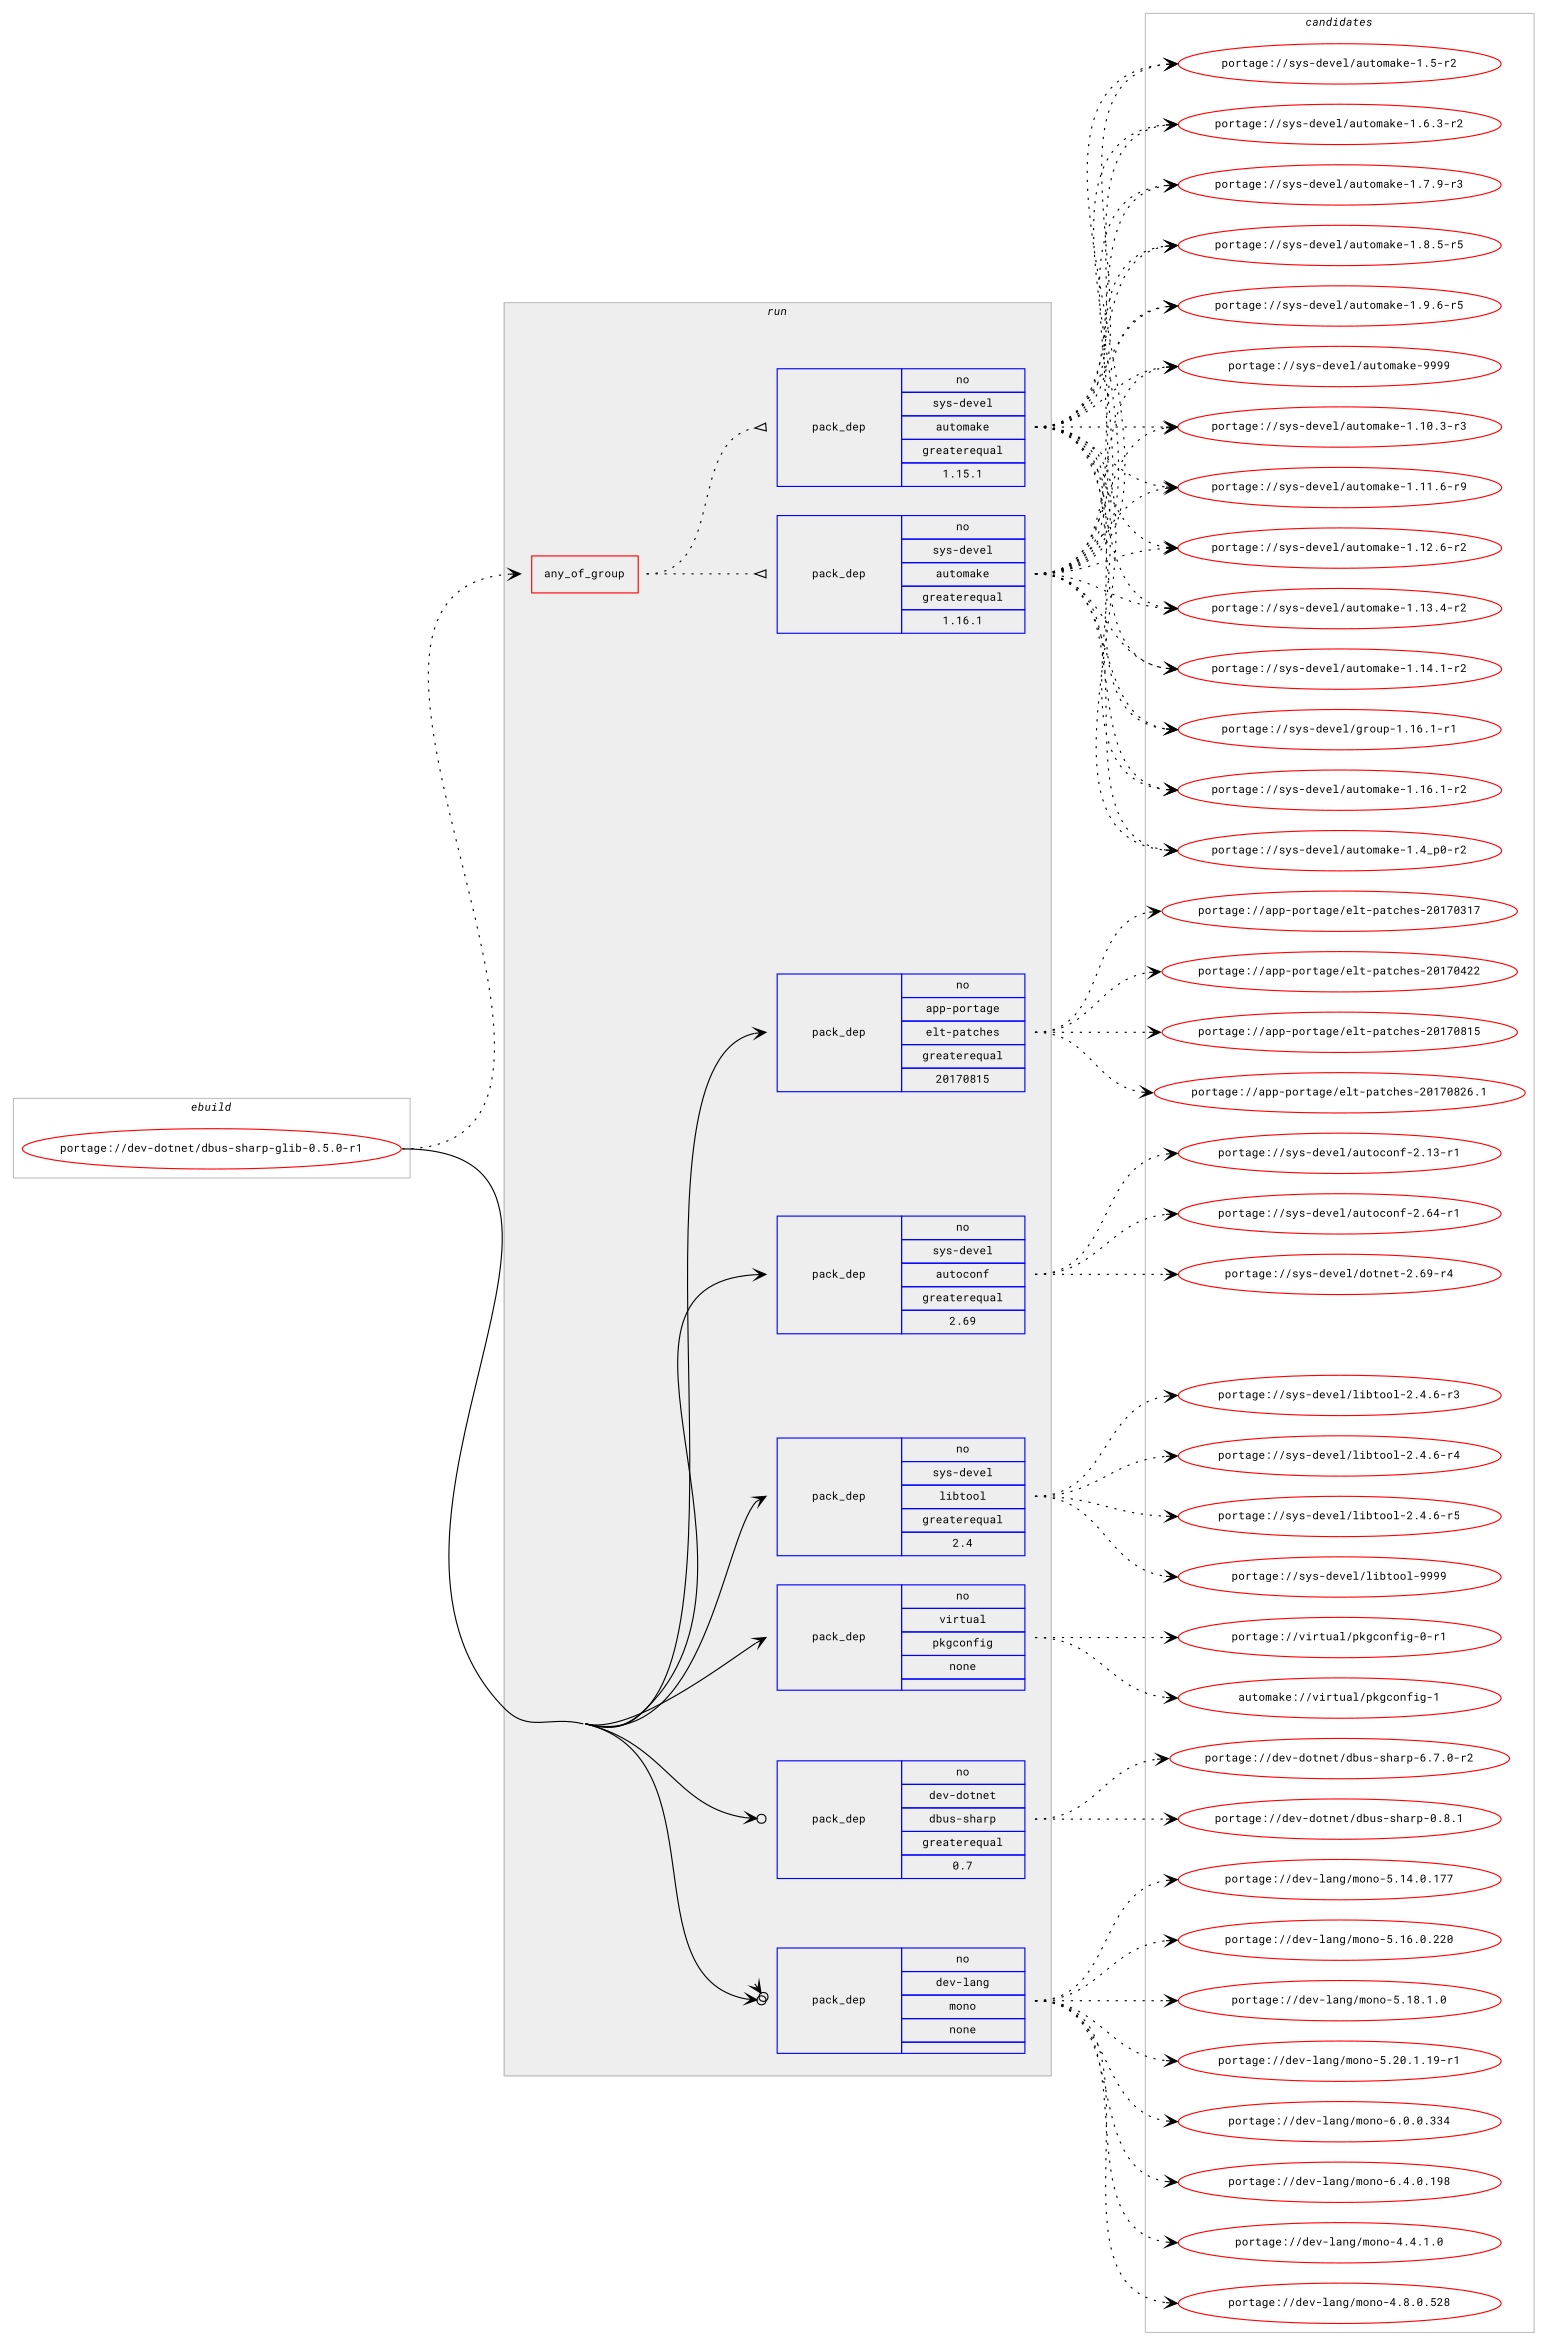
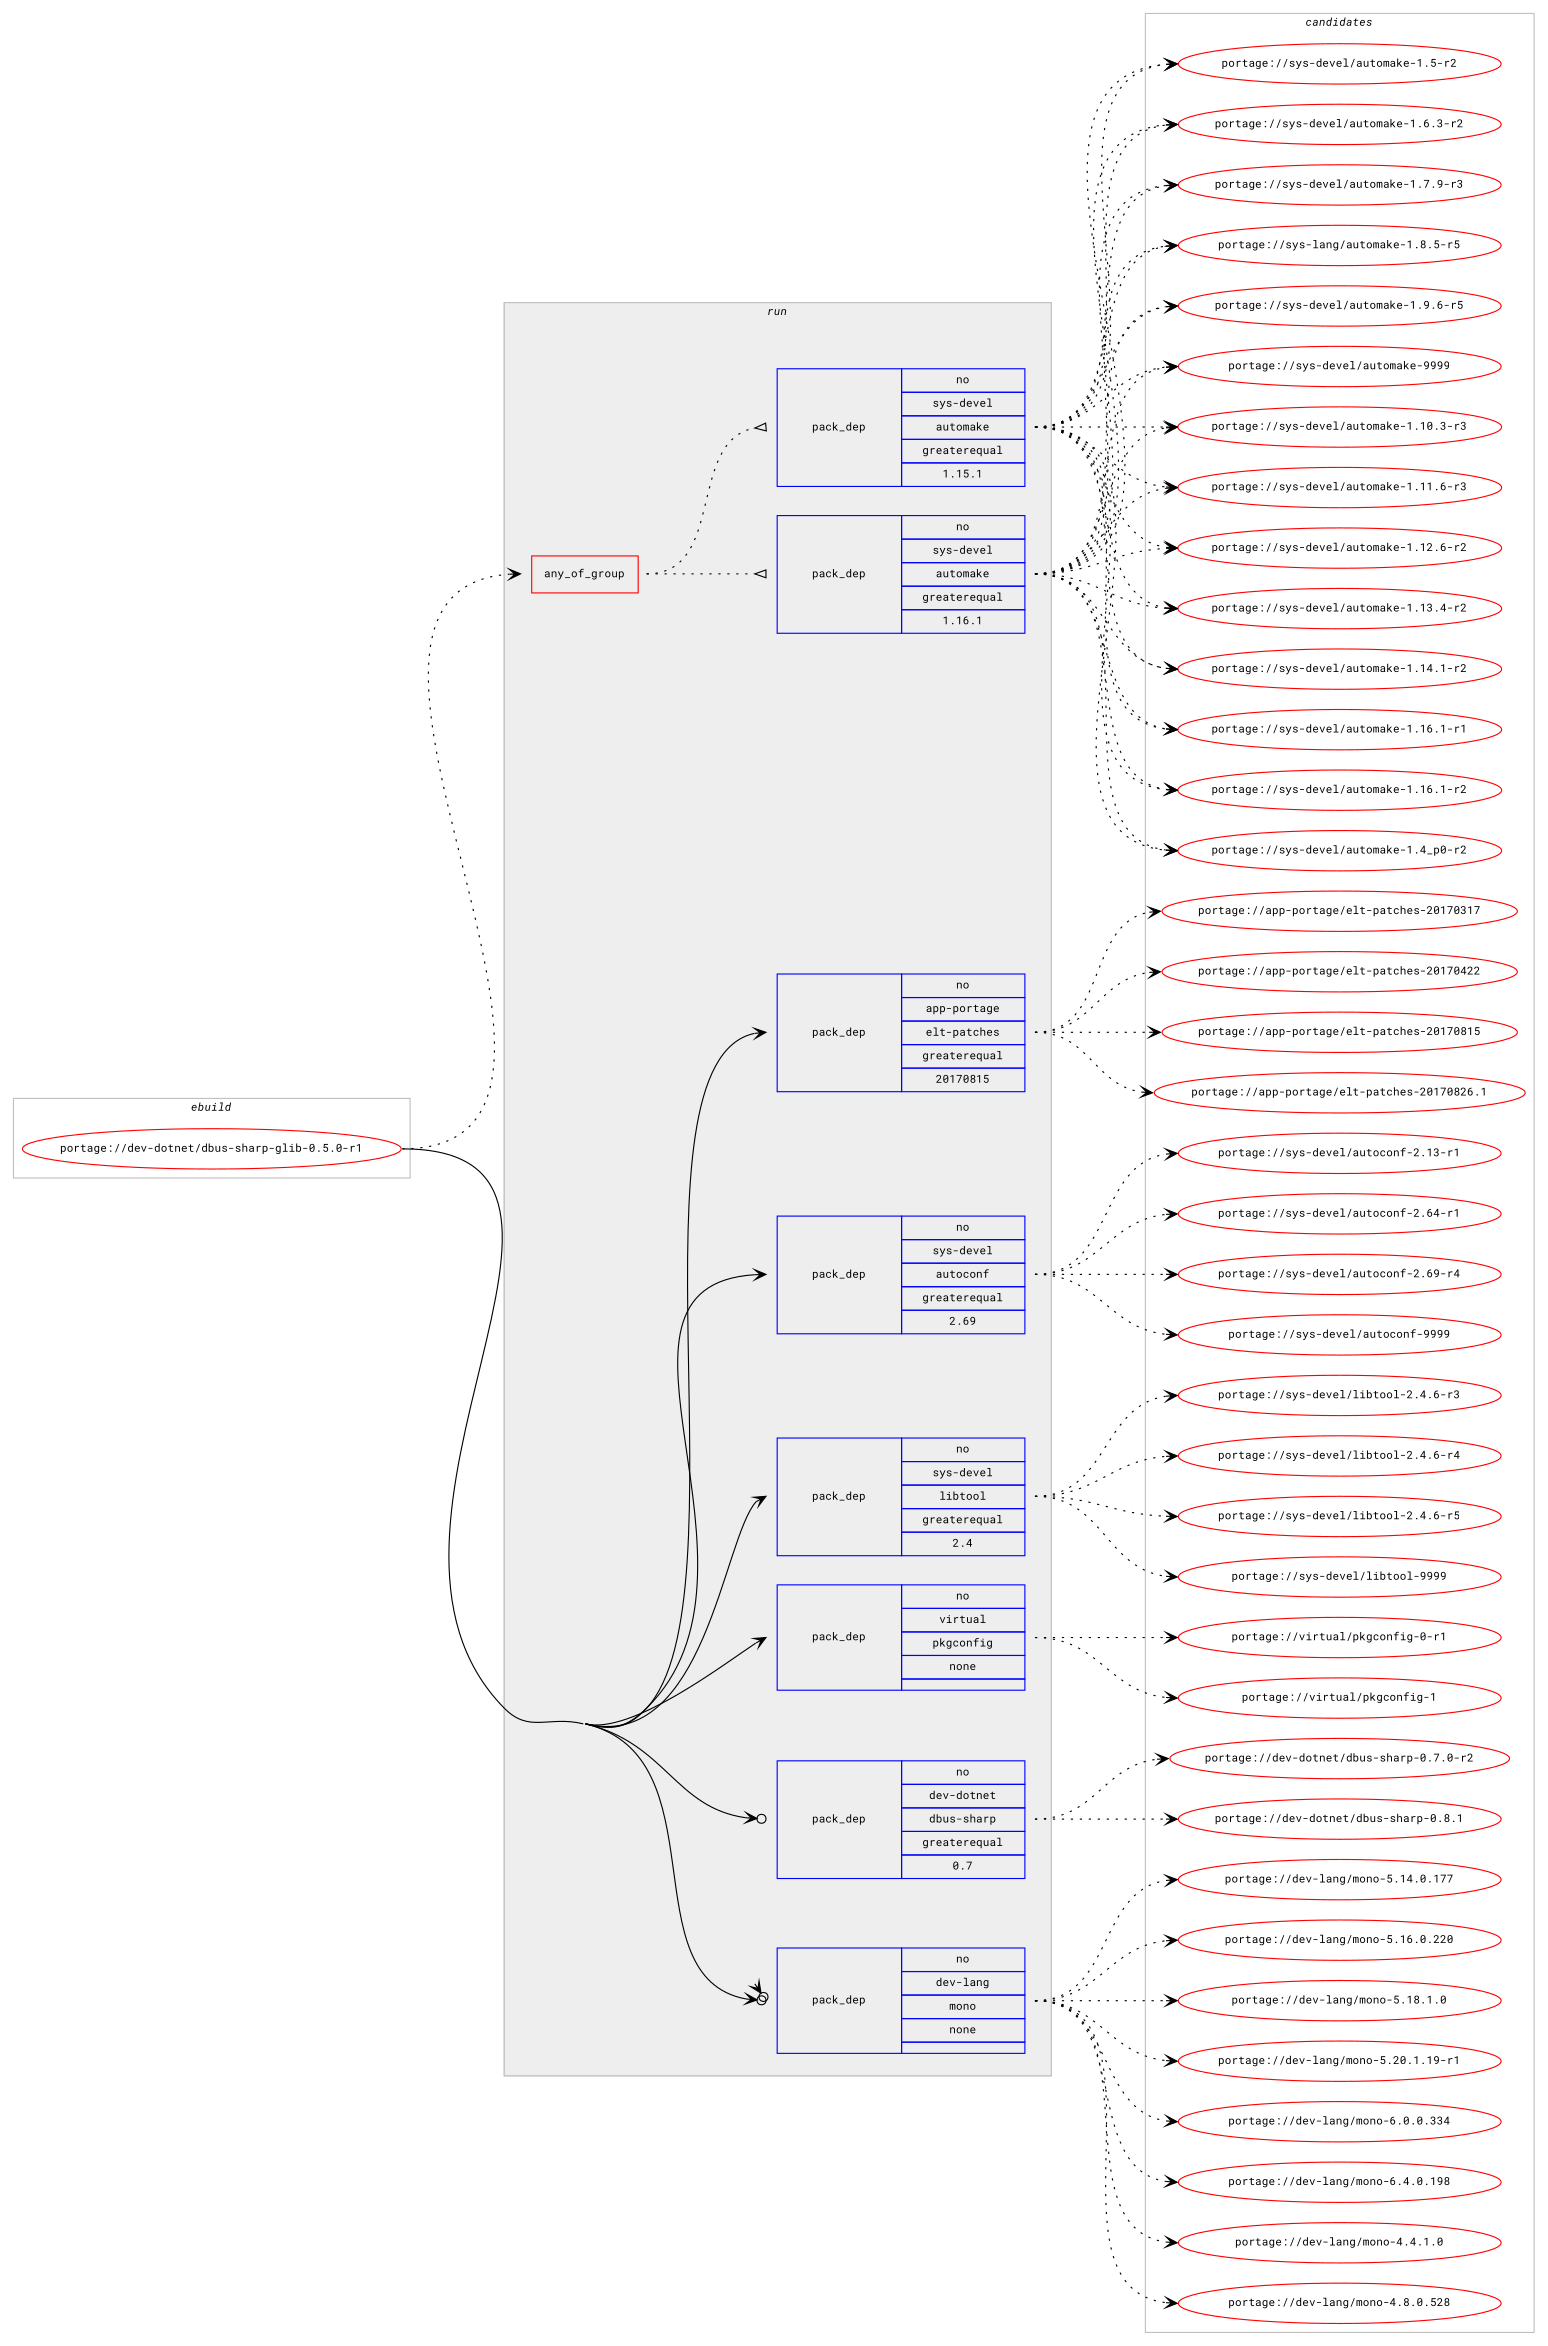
(1340, 245) -> (1340, 245)
(1340, 488) -> (1340, 488)
(1340, 730) -> (1340, 730)
(1340, 1274) -> (1340, 1274)
none -> (1340, 1335)
(1340, 1698) -> (1340, 1698)
(1340, 1759) -> (1340, 1759)
